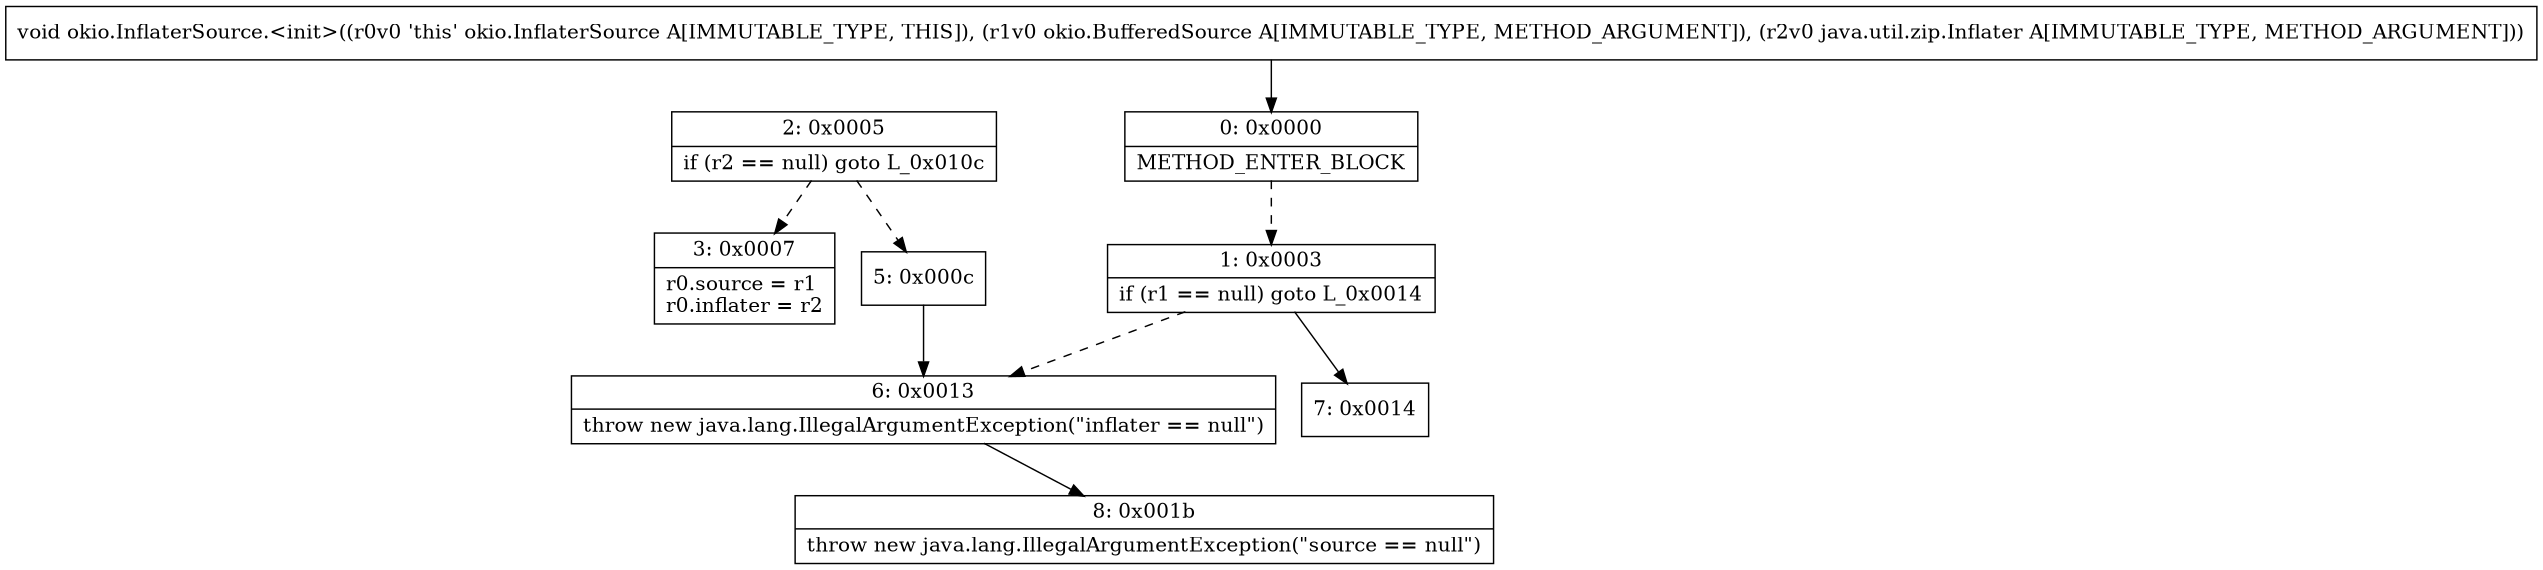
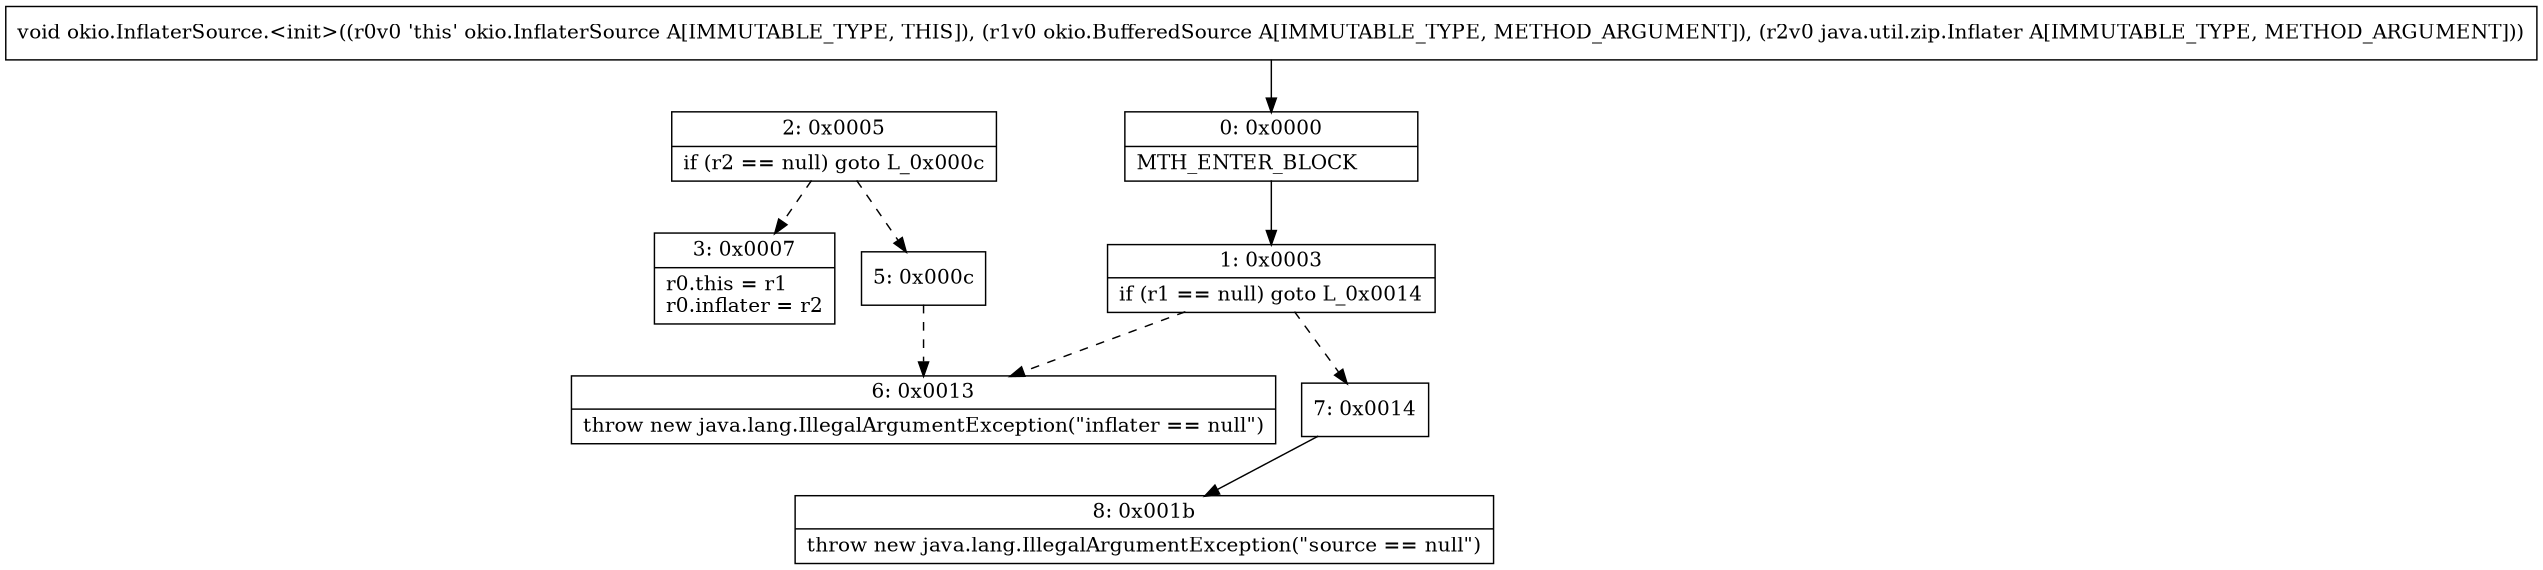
(834, 163) -> (834, 163)
(1271, 163) -> (1248, 163)
(1271, 205) -> (1271, 205)
(742, 284) -> (727, 284)
(924, 333) -> (924, 333)
(1317, 342) -> (1317, 342)
(1027, 466) -> (1268, 463)
